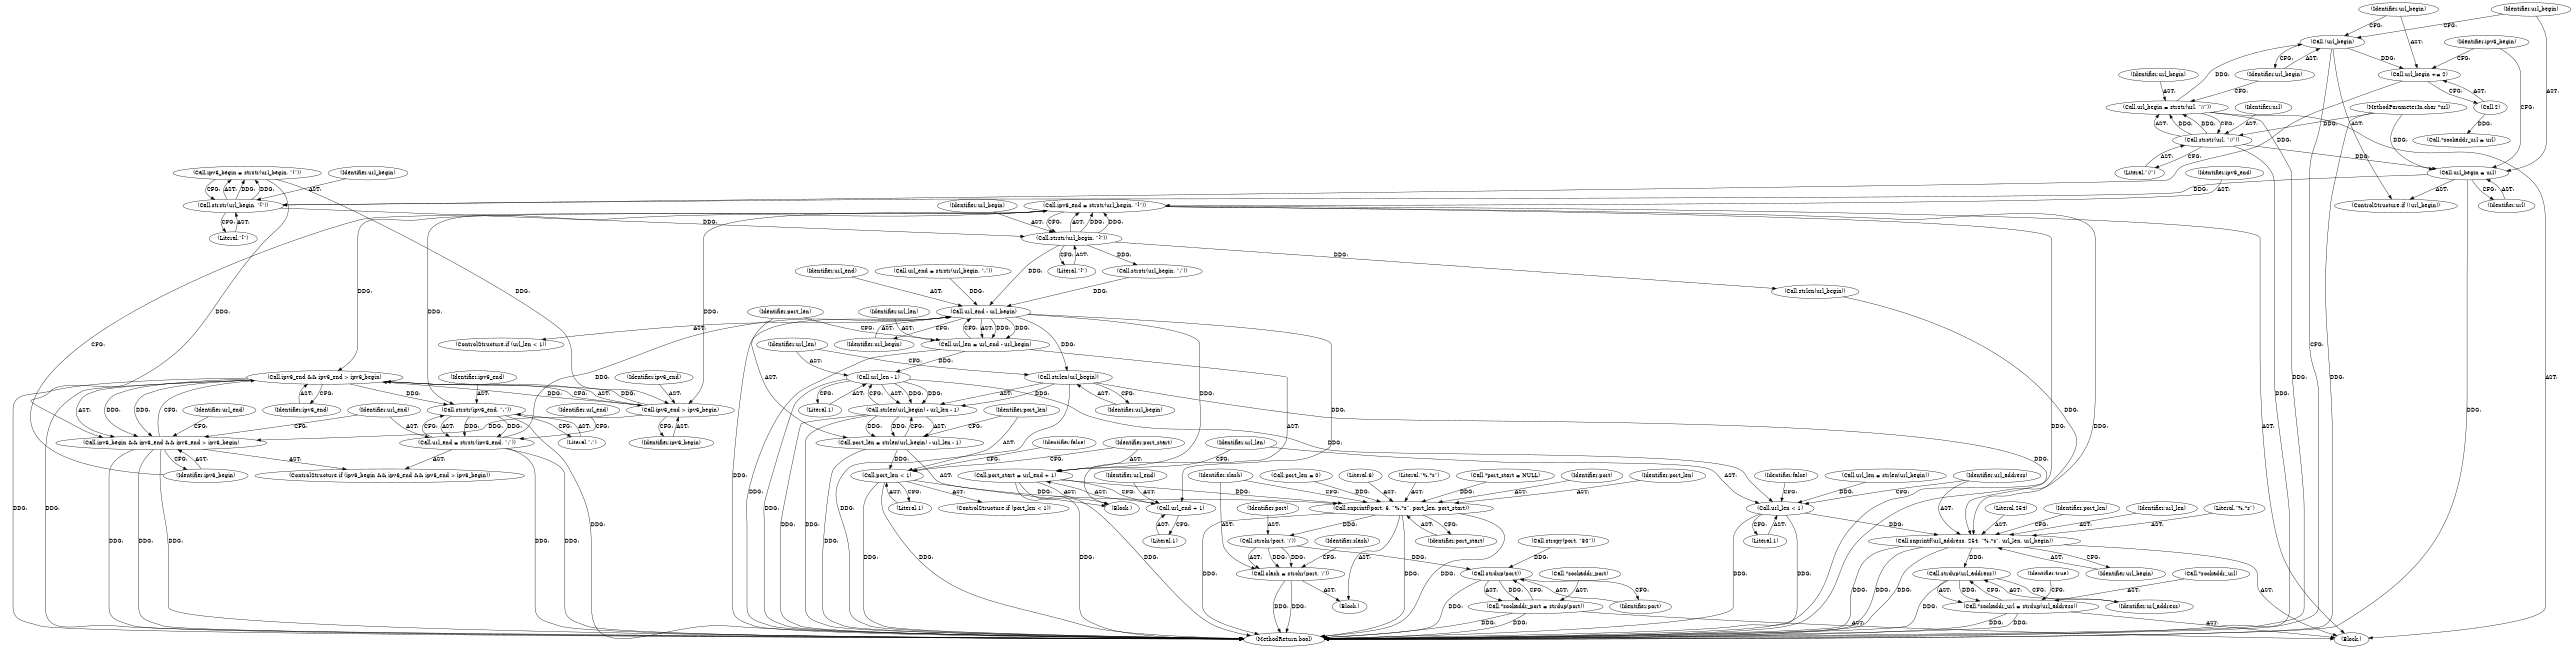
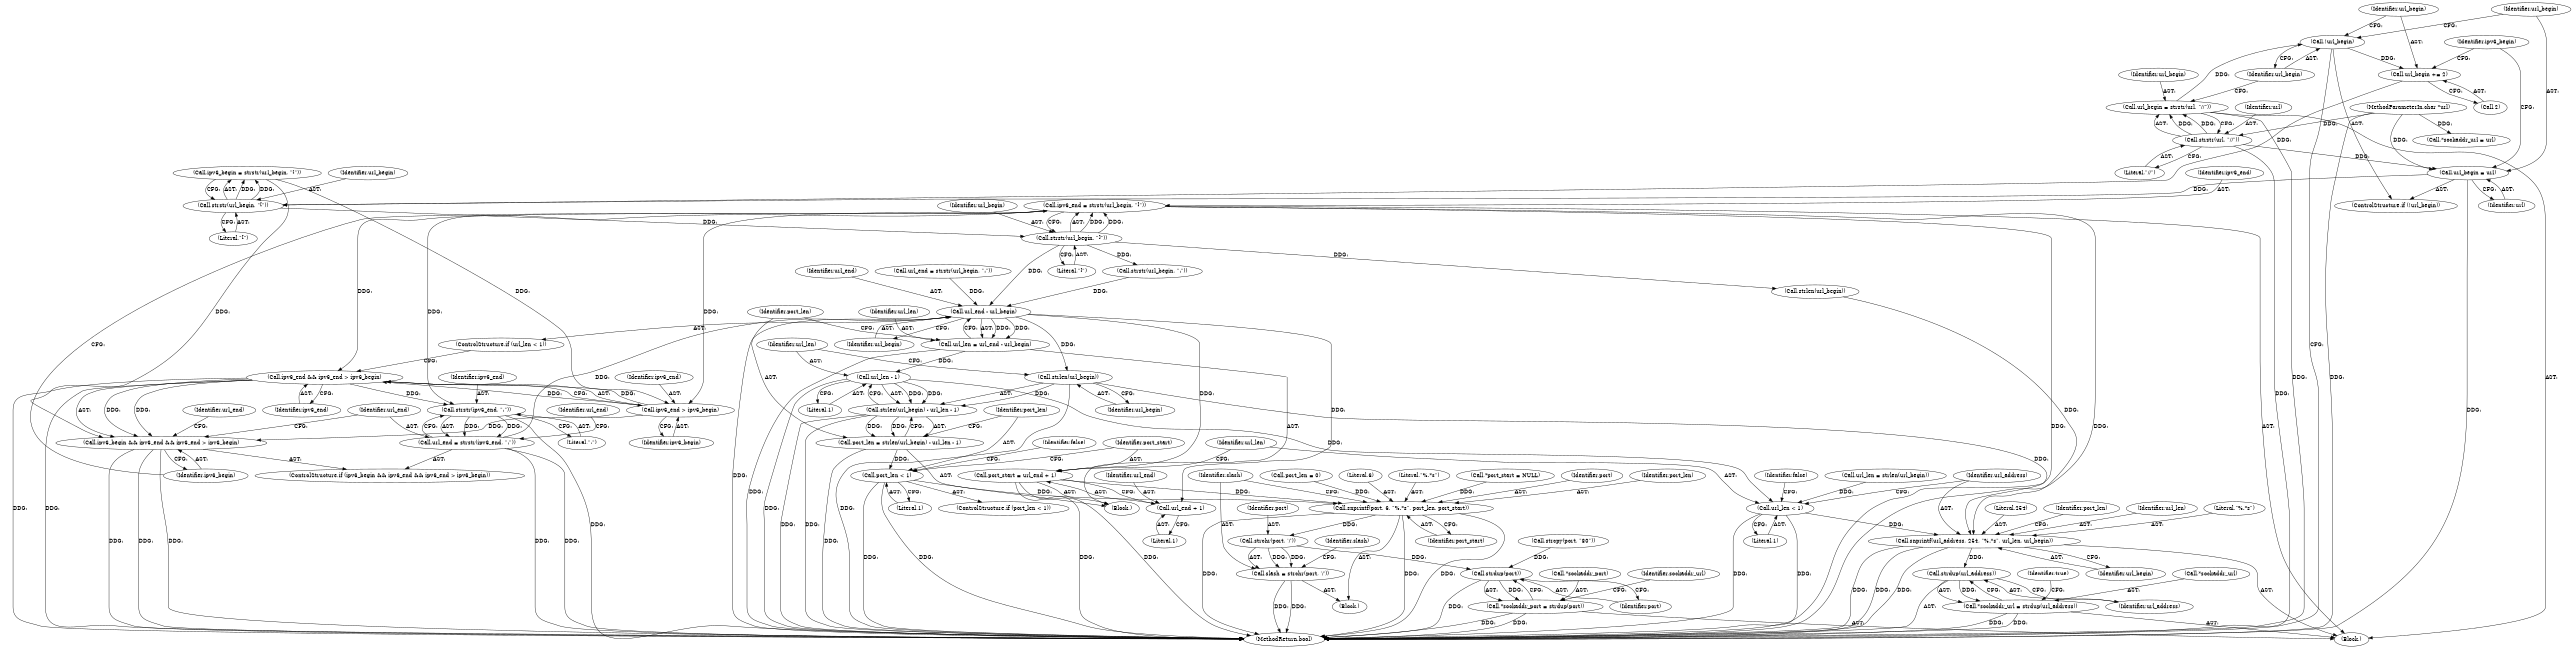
(2477, 123) -> (2433, 123)
(189, 391) -> (416, 361)
none -> (1674, 574)
(1931, 607) -> (1931, 607)
